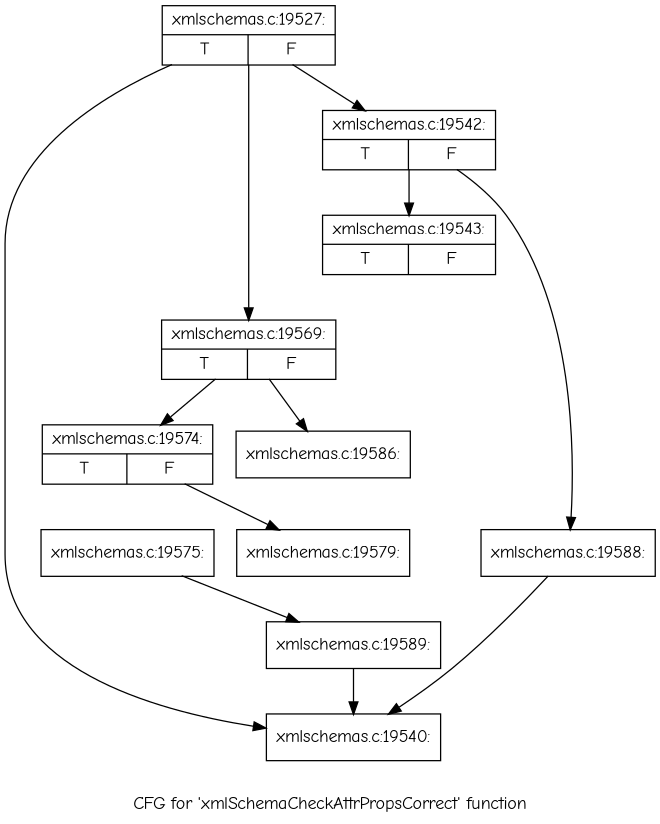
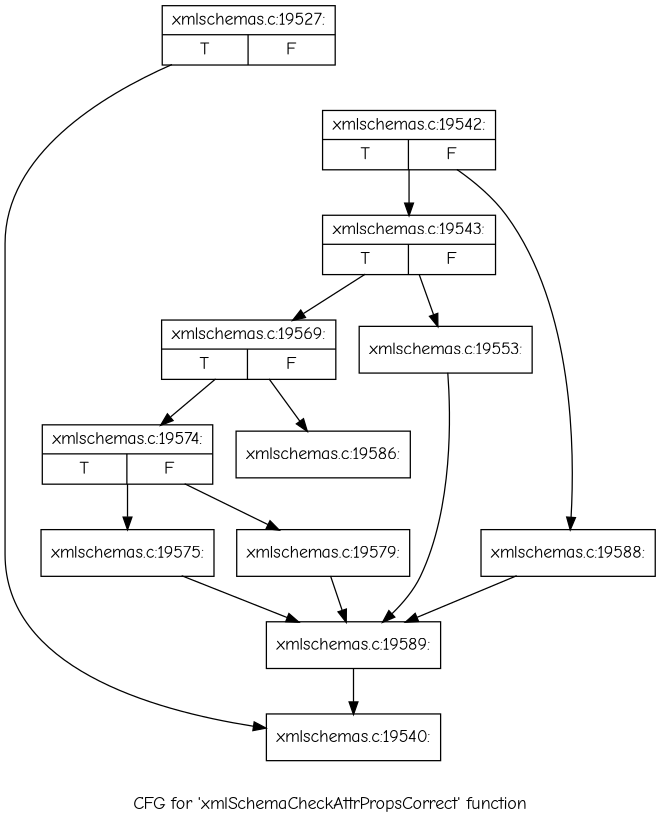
(323, 84) -> none
(249, 186) -> (334, 294)
none -> (446, 350)
none -> (128, 500)
none -> (336, 593)
(478, 646) -> (467, 597)
